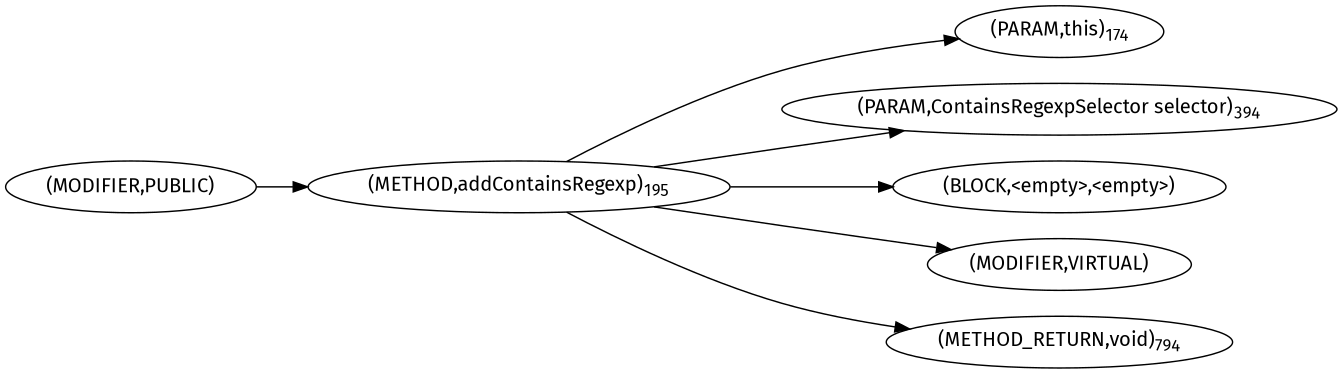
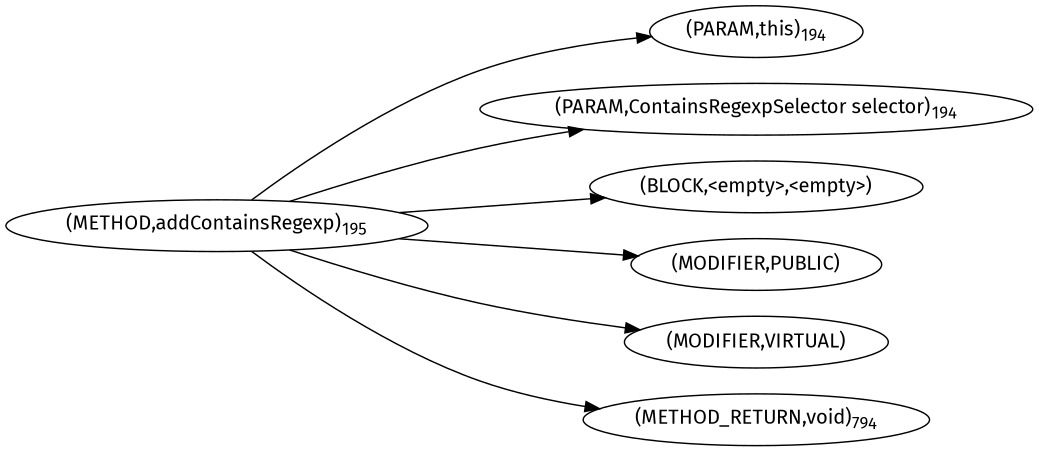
(1117, 29) -> (814, 29)
(1248, 107) -> (945, 107)
(275, 187) -> (511, 247)
